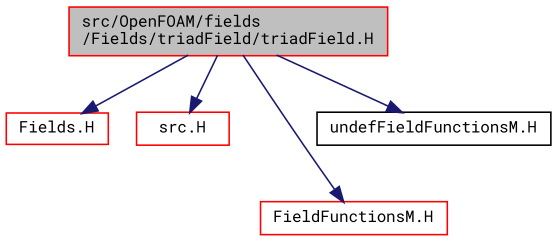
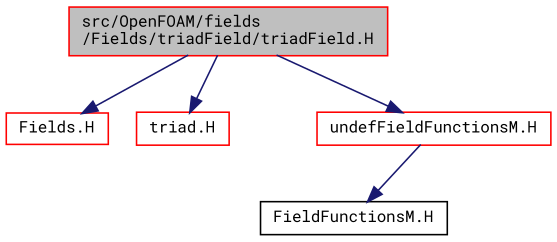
(288, 123) -> (399, 167)
(183, 129) -> (183, 129)
(434, 129) -> (434, 129)
(354, 218) -> (354, 218)
